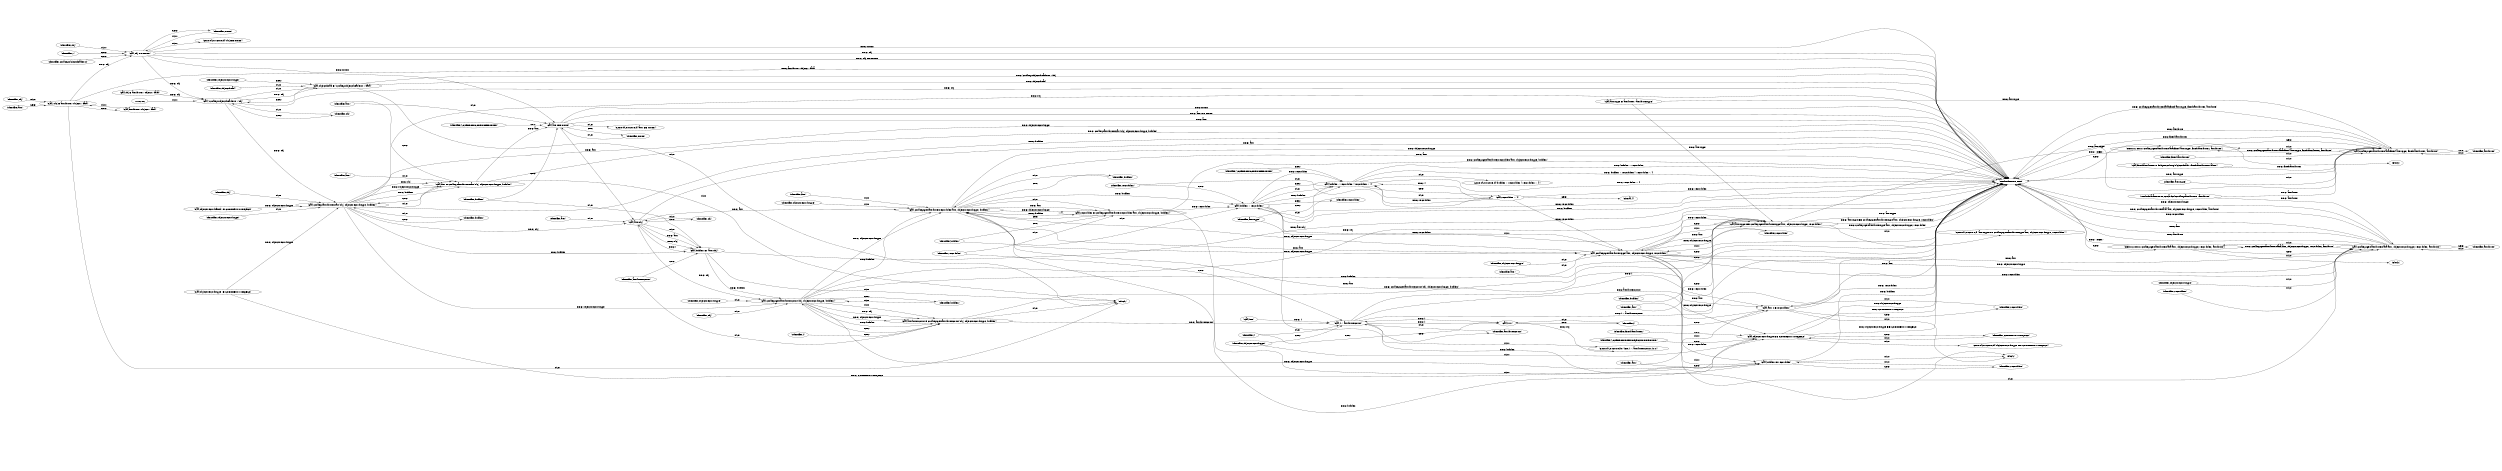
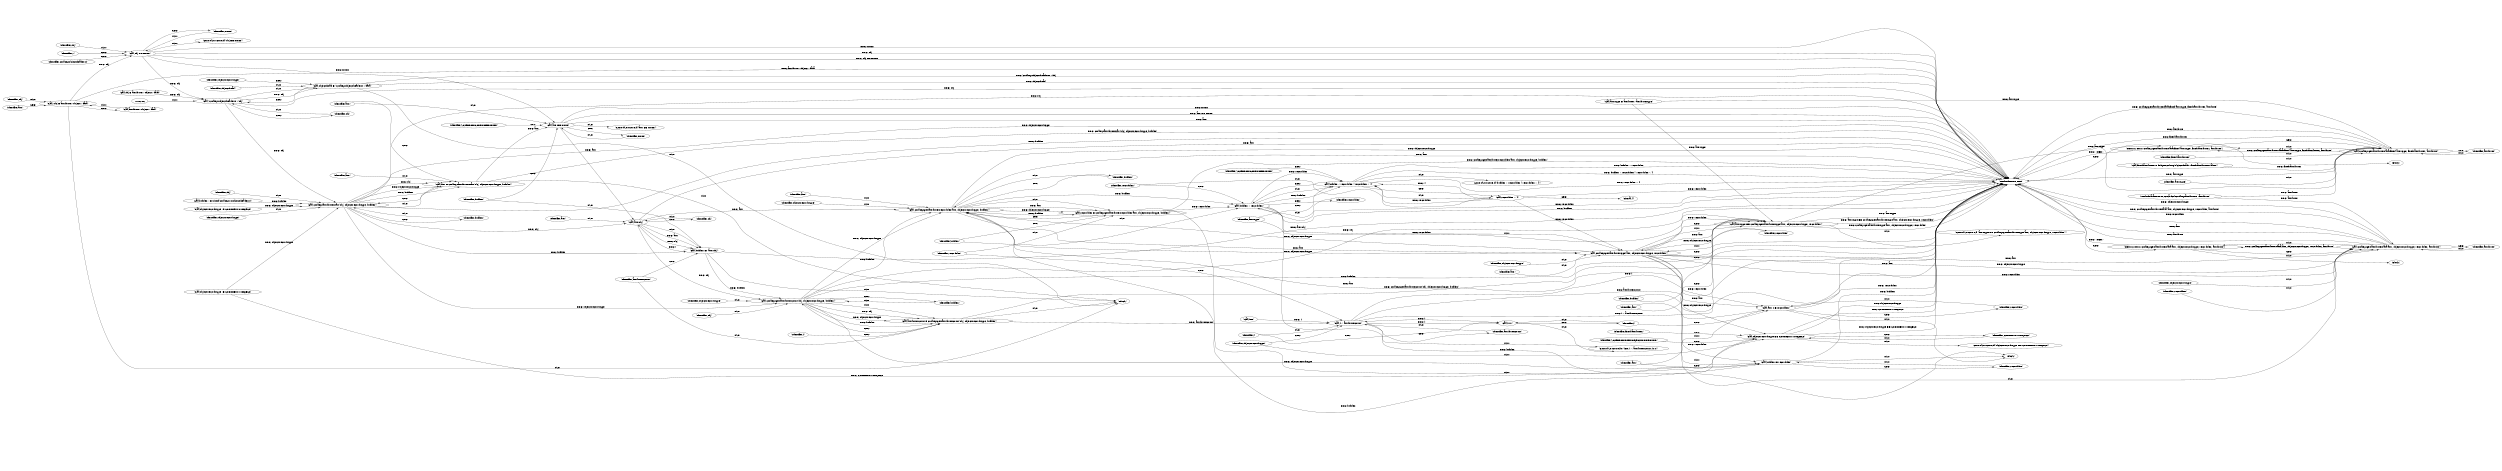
none -> (223, 201)
(223, 209) -> (223, 209)
(1565, 327) -> (1565, 327)
